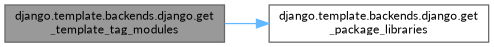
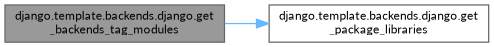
(115, 24) -> (115, 24)
